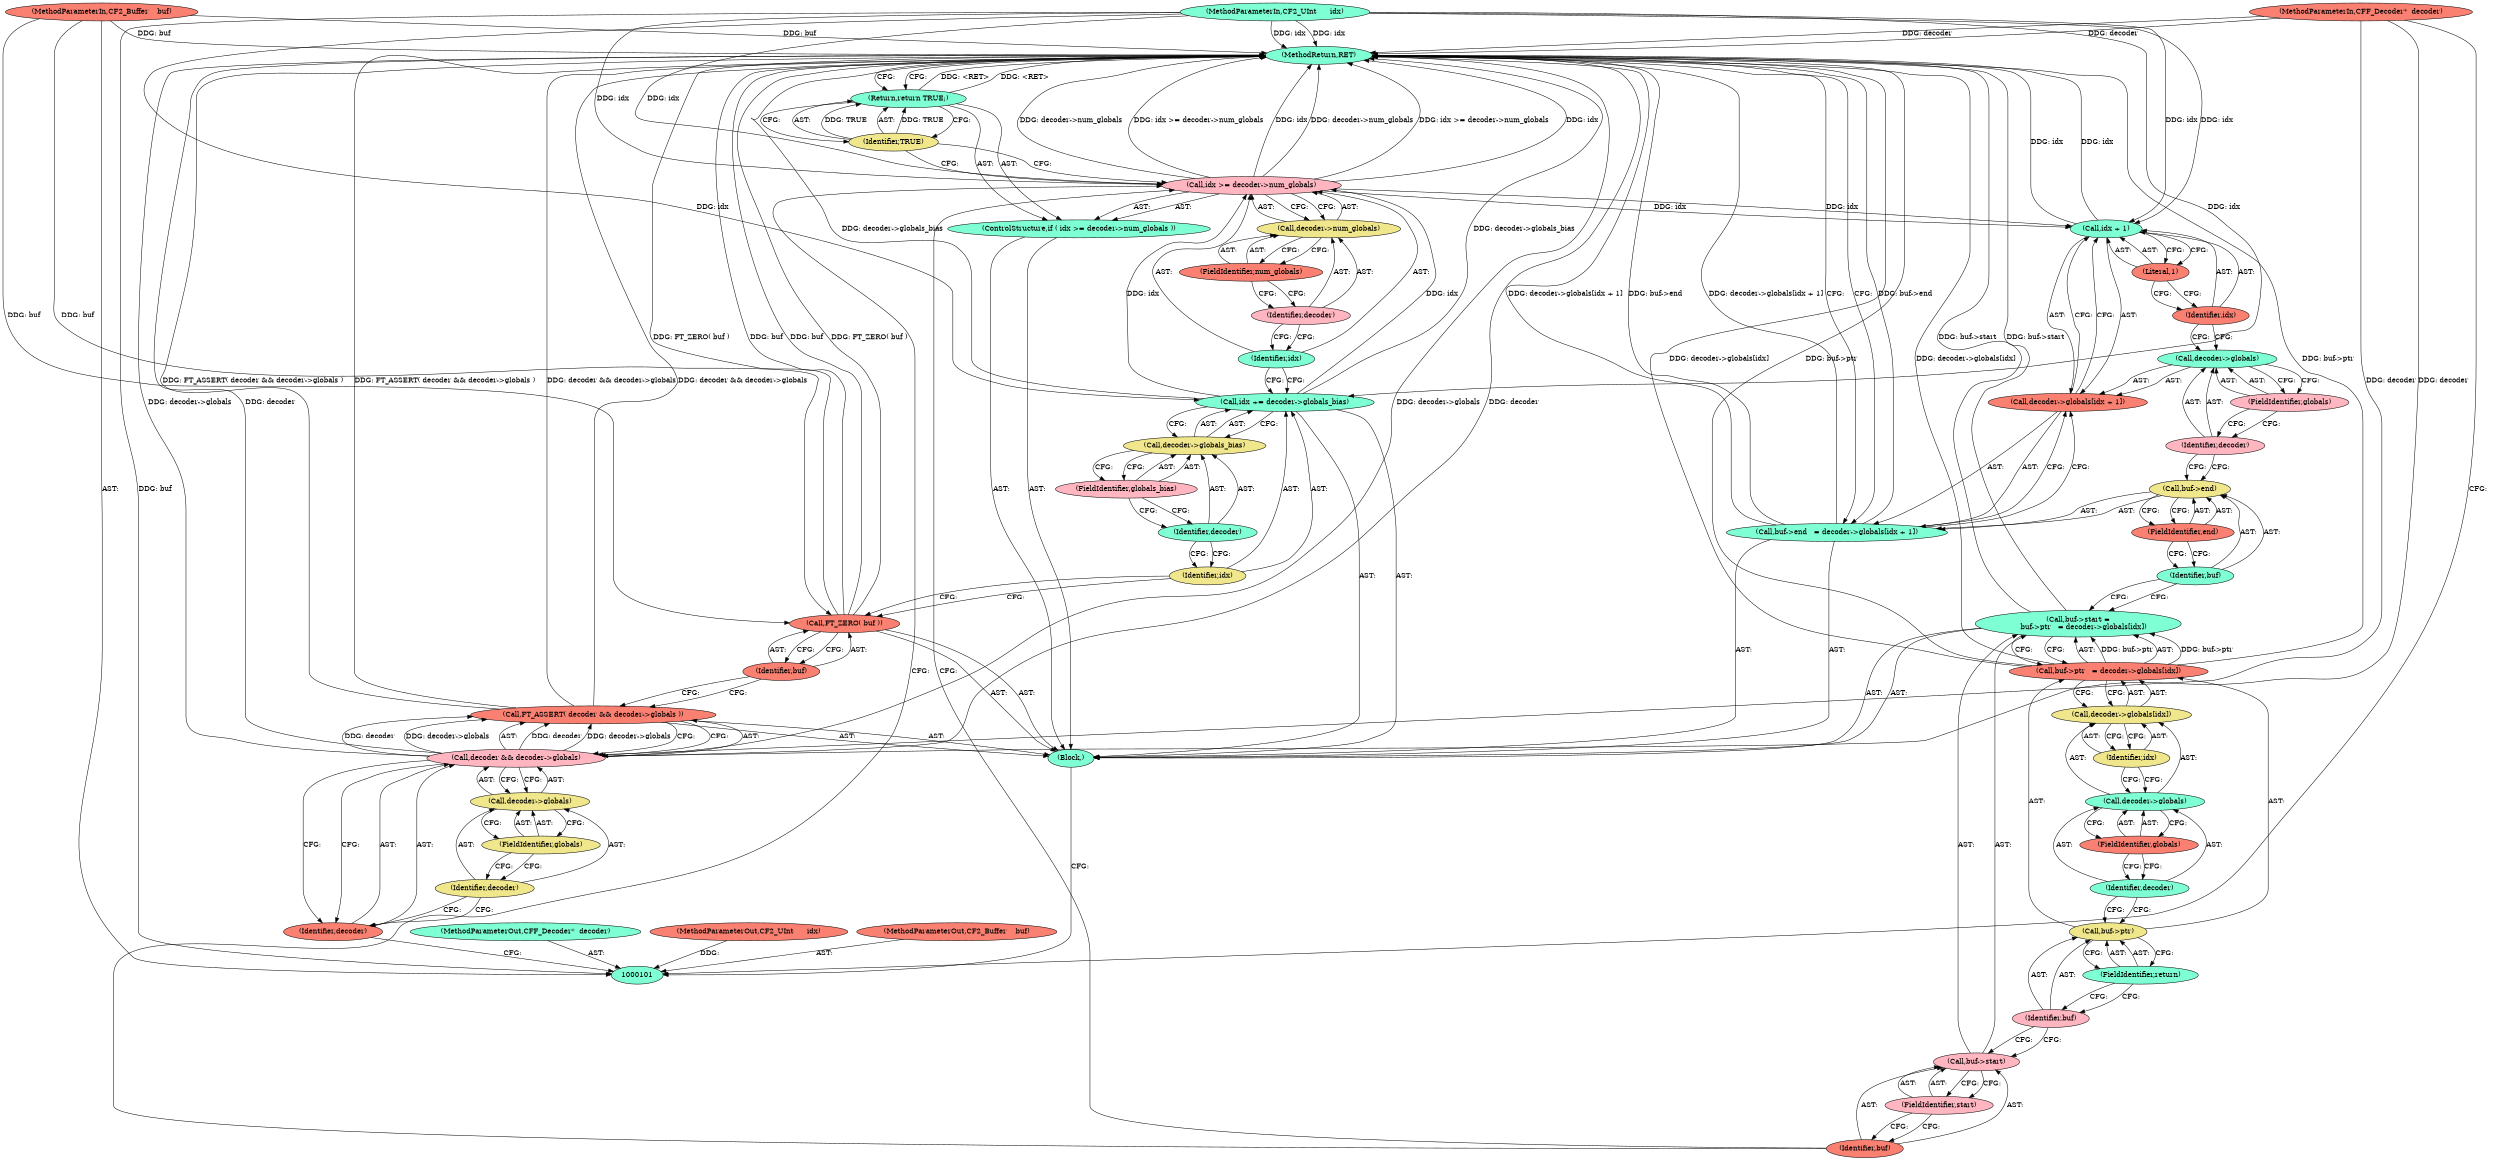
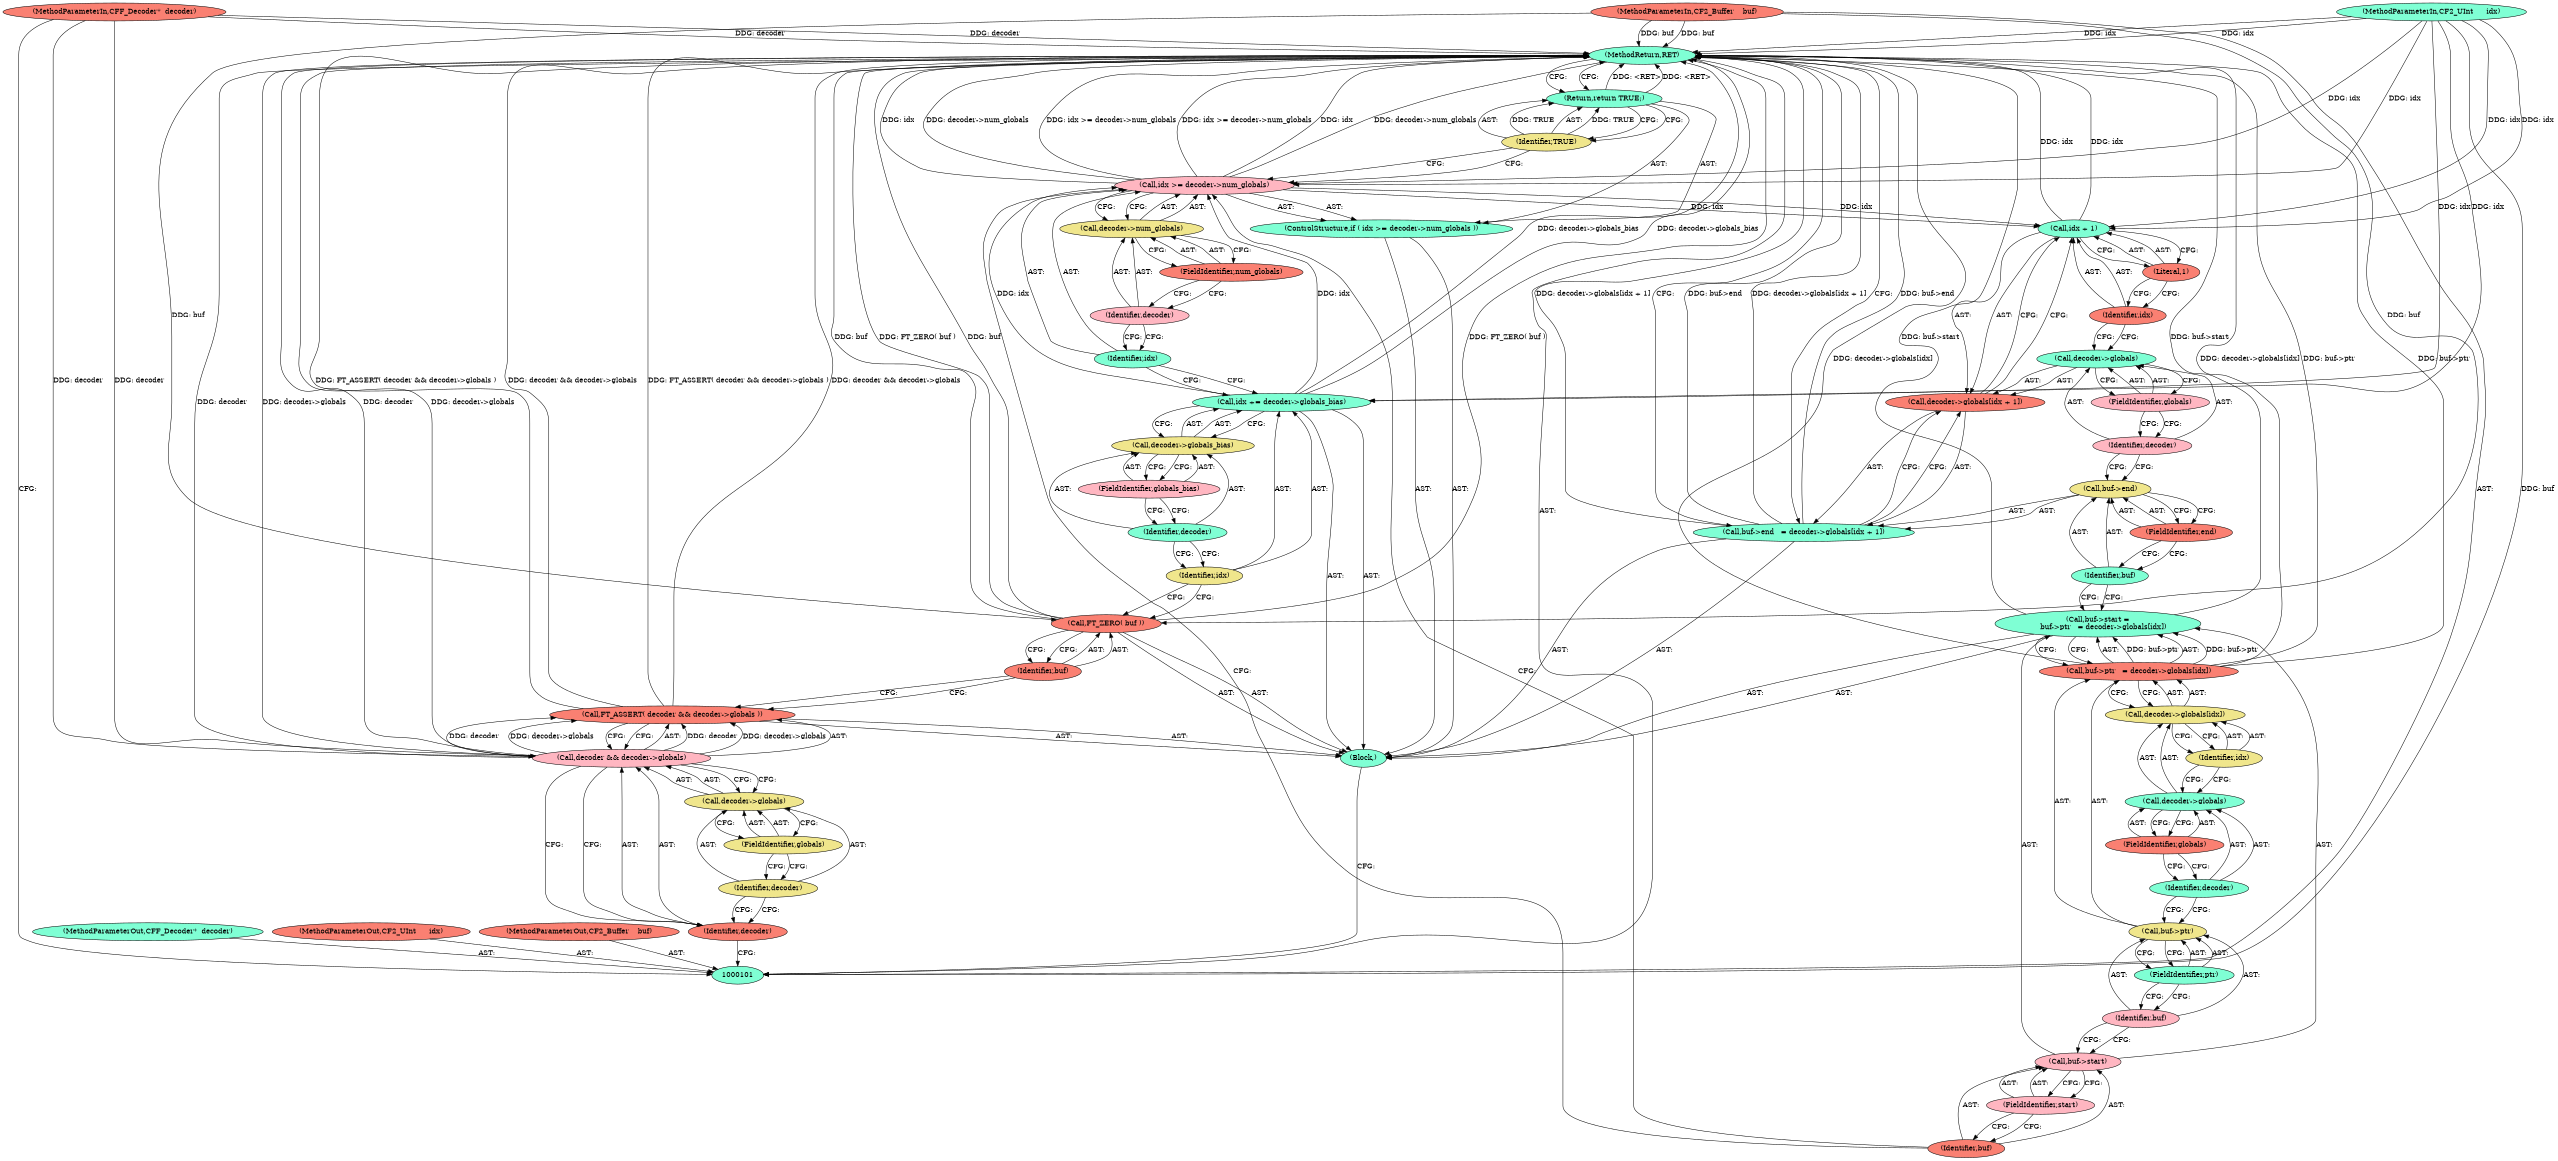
none -> (1653, 750)
(711, 953) -> (586, 953)
(2141, 975) -> (2184, 975)
